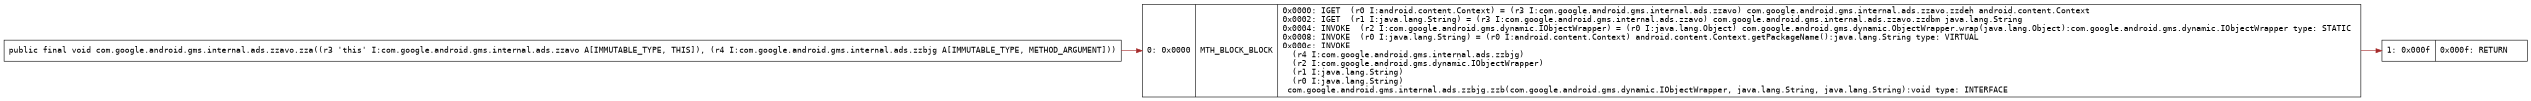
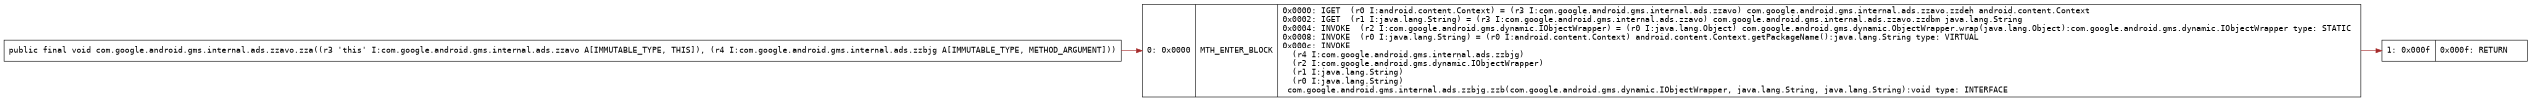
(1237, 50) -> (1237, 50)
